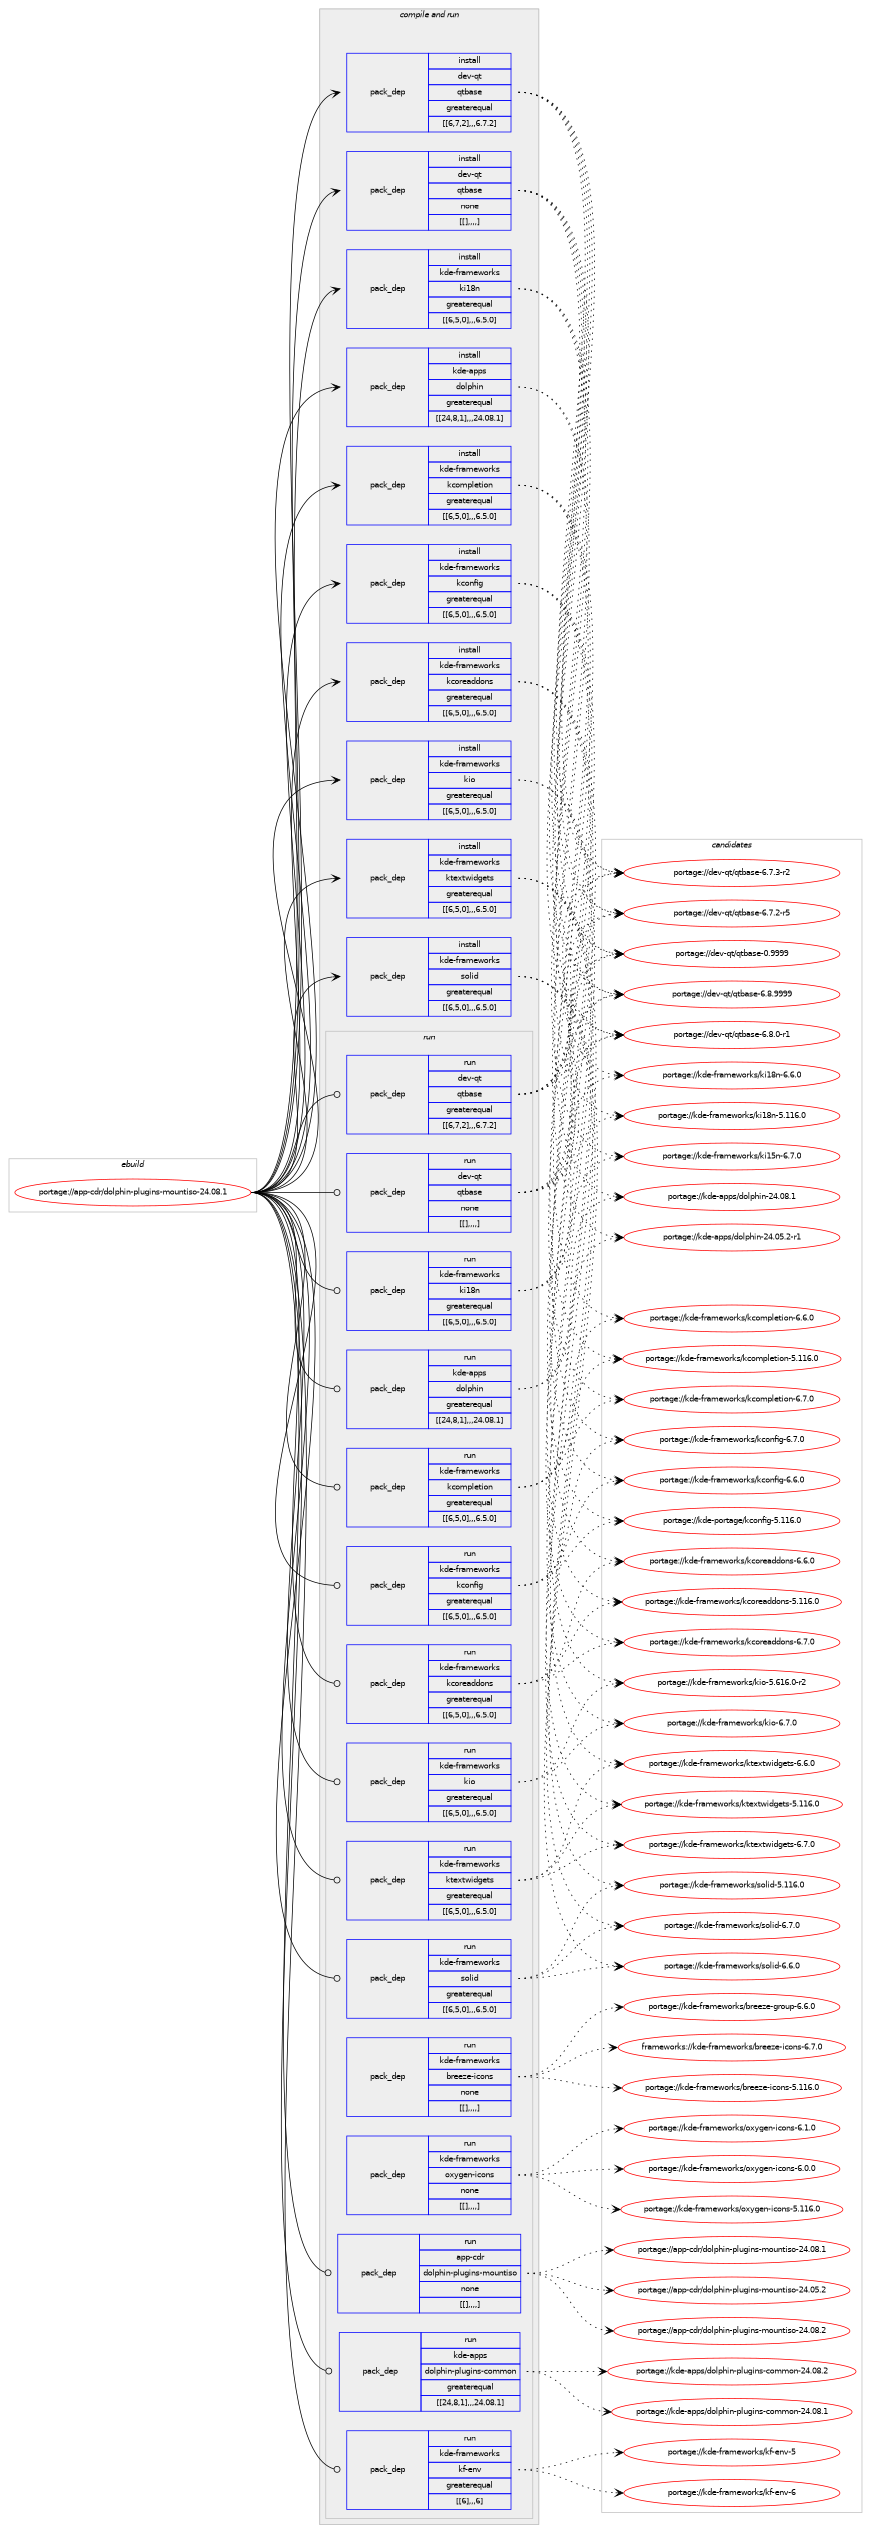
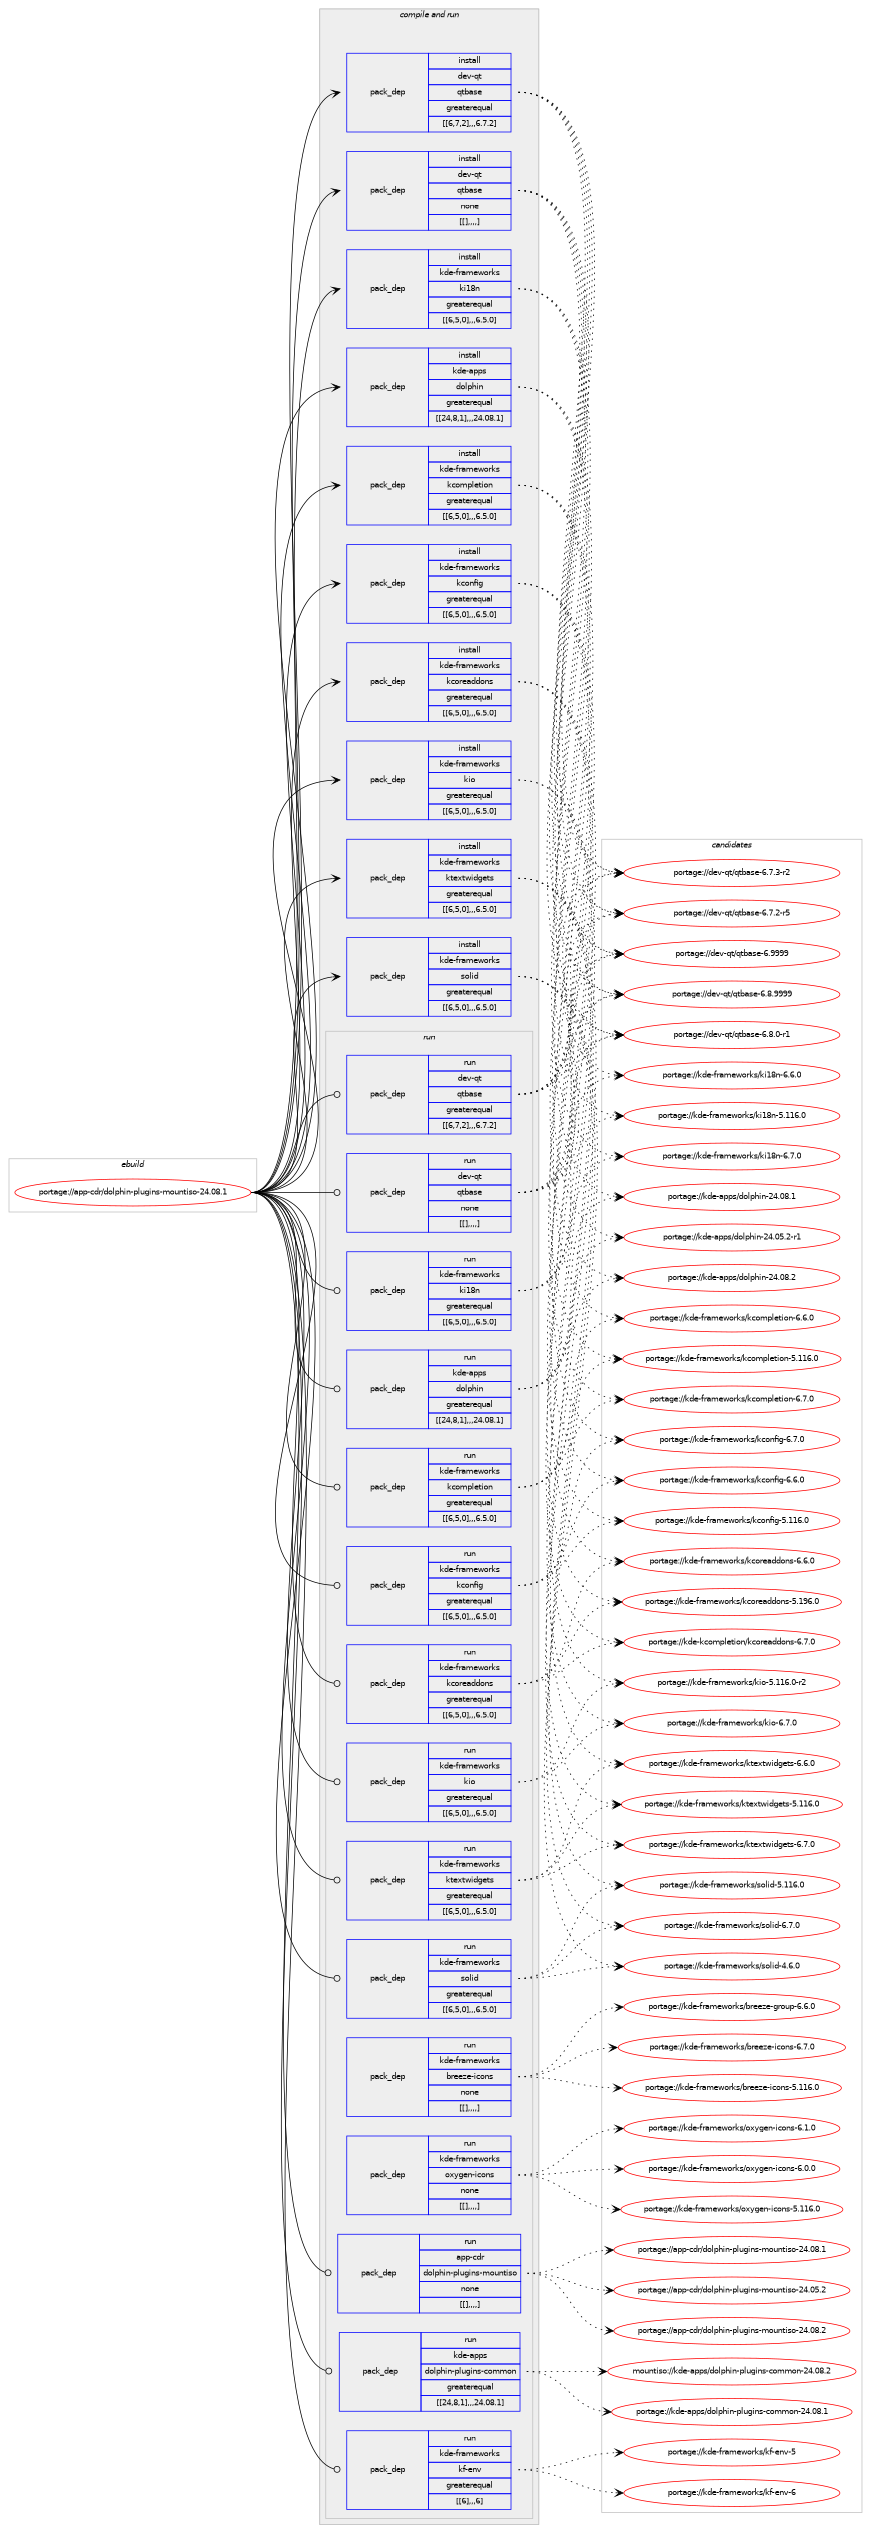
(732, 954) -> (732, 954)
(732, 1156) -> (732, 1156)
none -> (732, 1278)
(732, 1521) -> (732, 1521)
(732, 1602) -> (732, 1602)
(732, 1642) -> (732, 1642)
(732, 1683) -> (732, 1683)
(732, 1966) -> (732, 1966)
(732, 2048) -> (732, 2048)
(732, 2372) -> (732, 2372)
